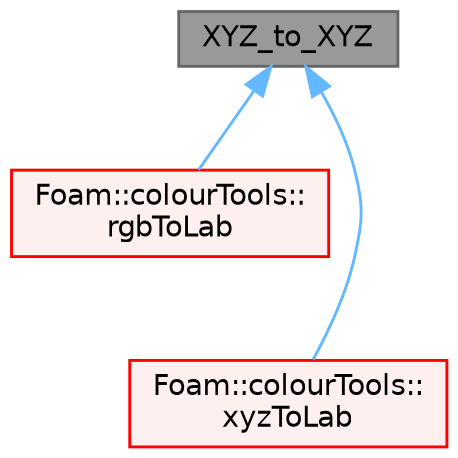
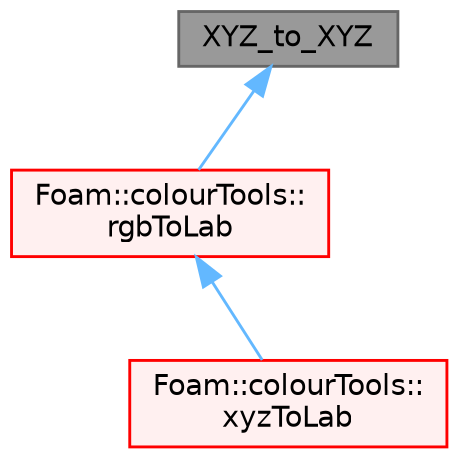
(360, 226) -> (237, 321)
